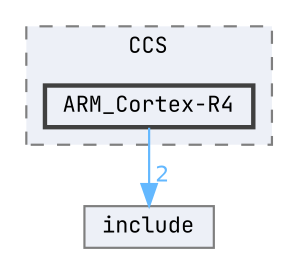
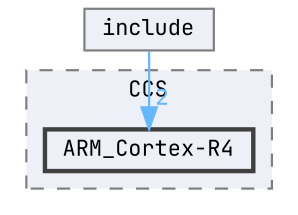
(149, 159) -> (149, 85)
